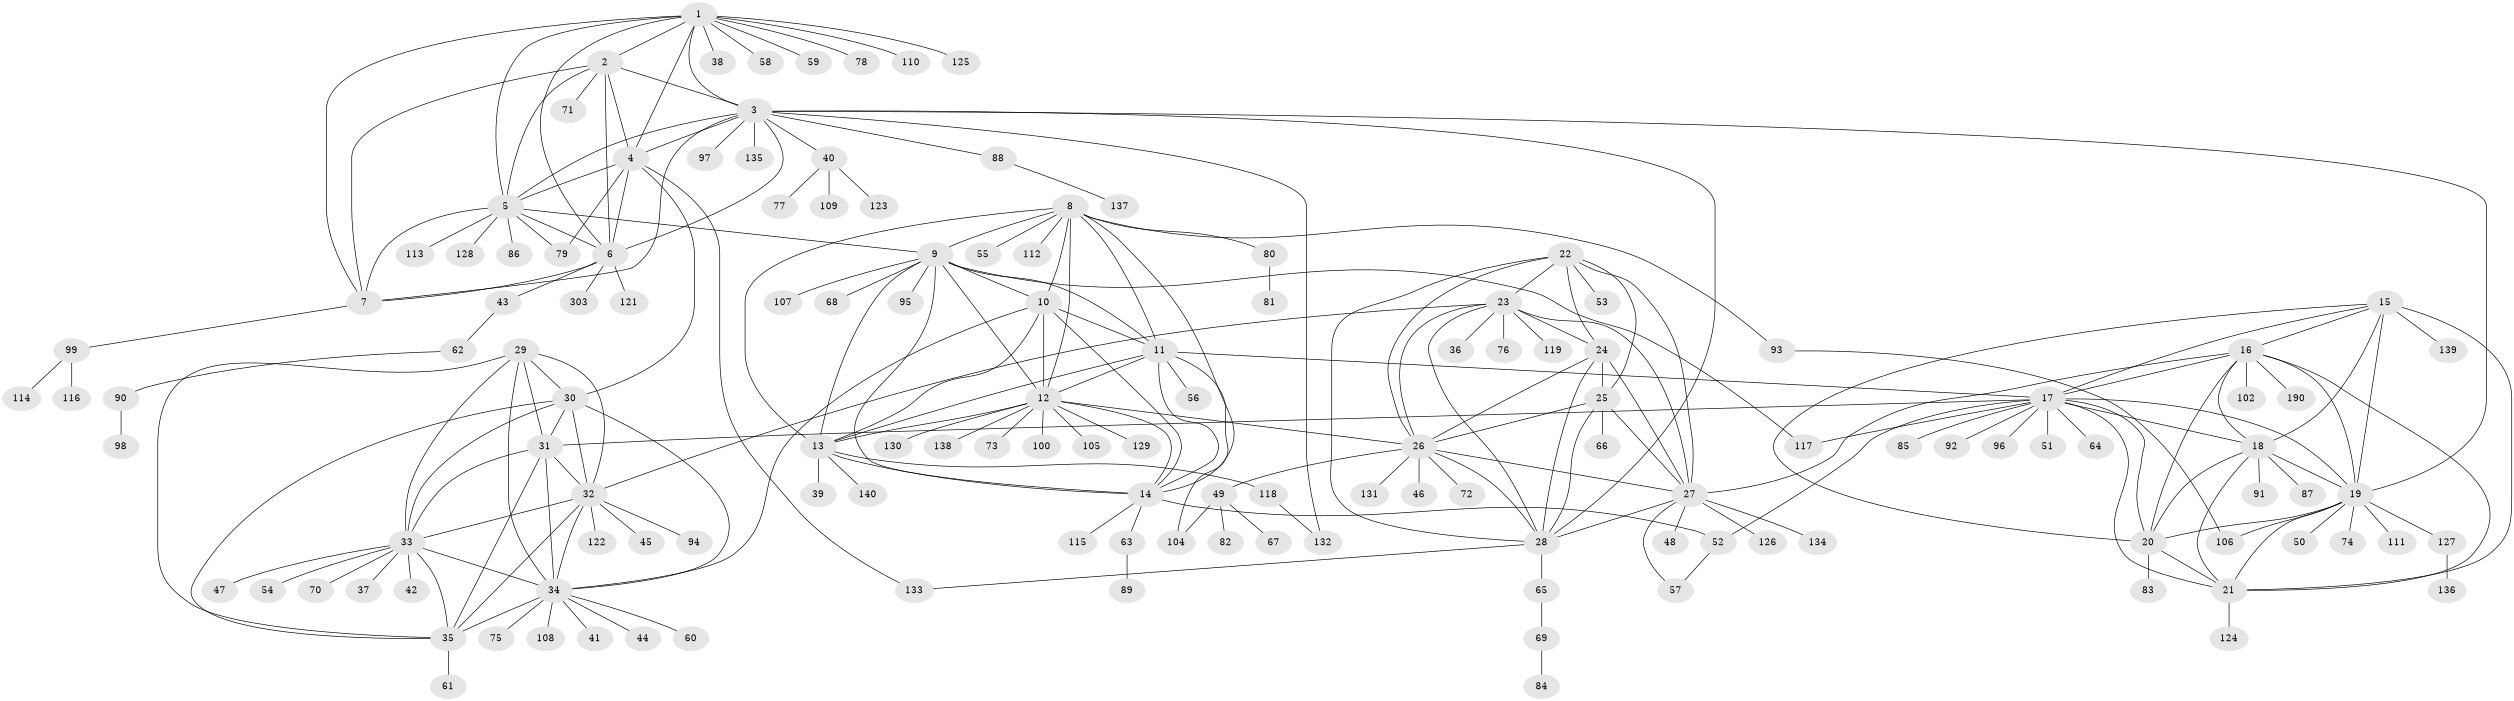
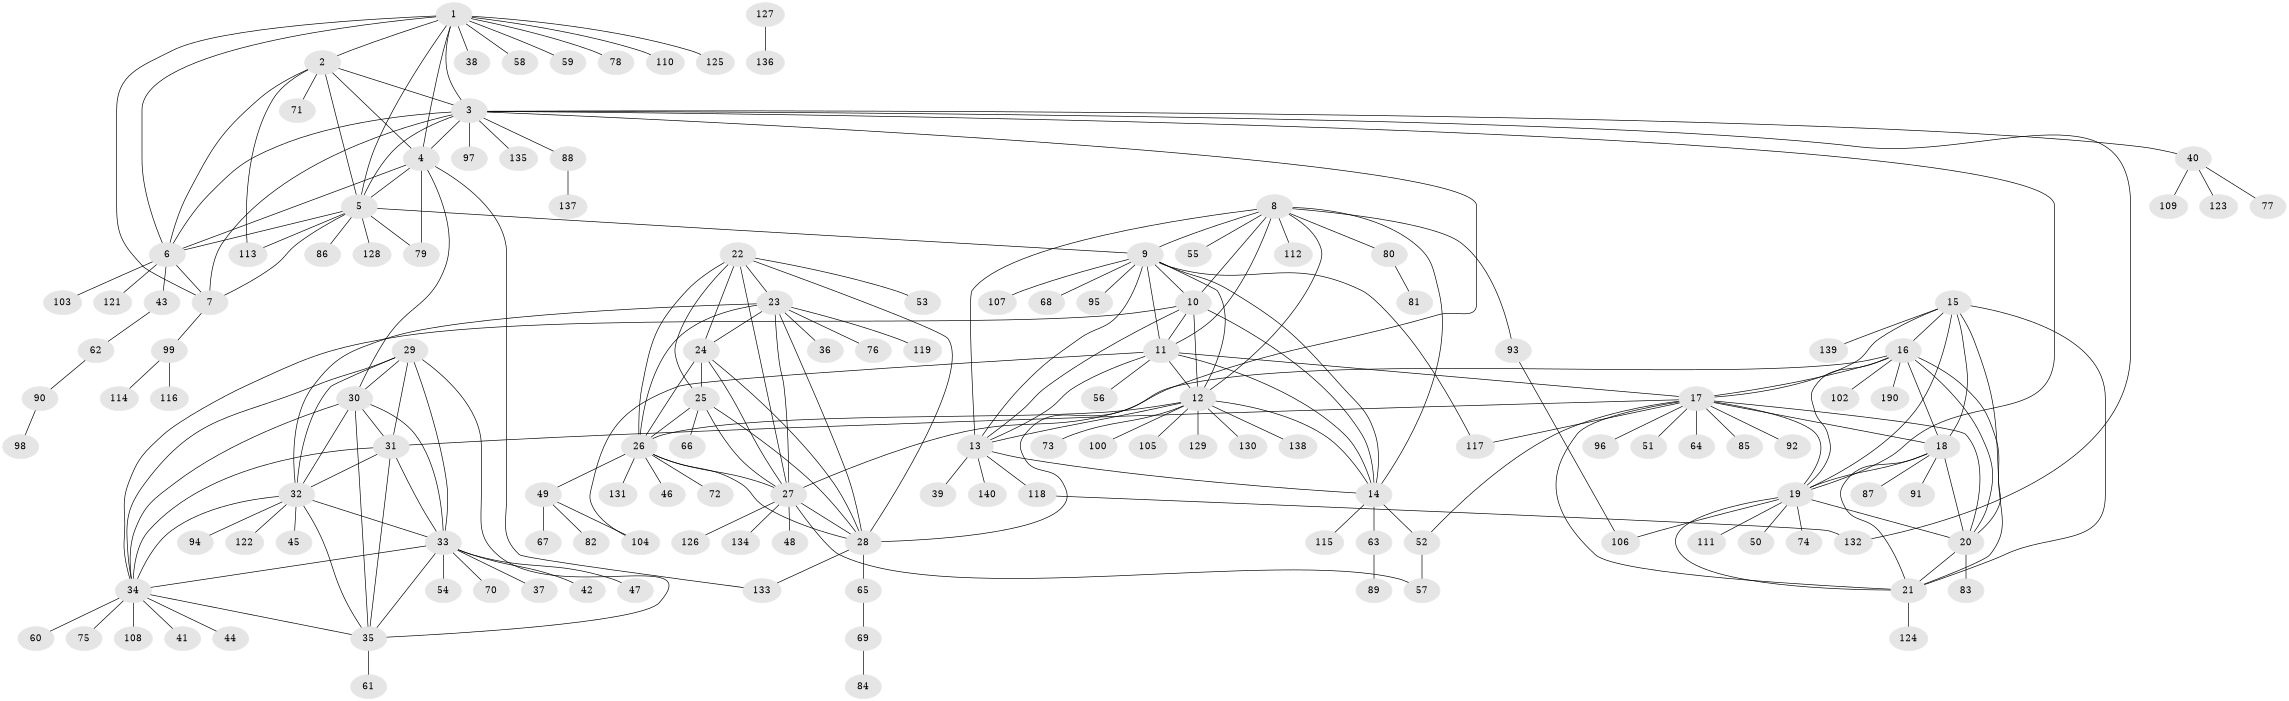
(397, 116) -> (254, 146)
(579, 303) -> (63, 303)
(2401, 519) -> none
